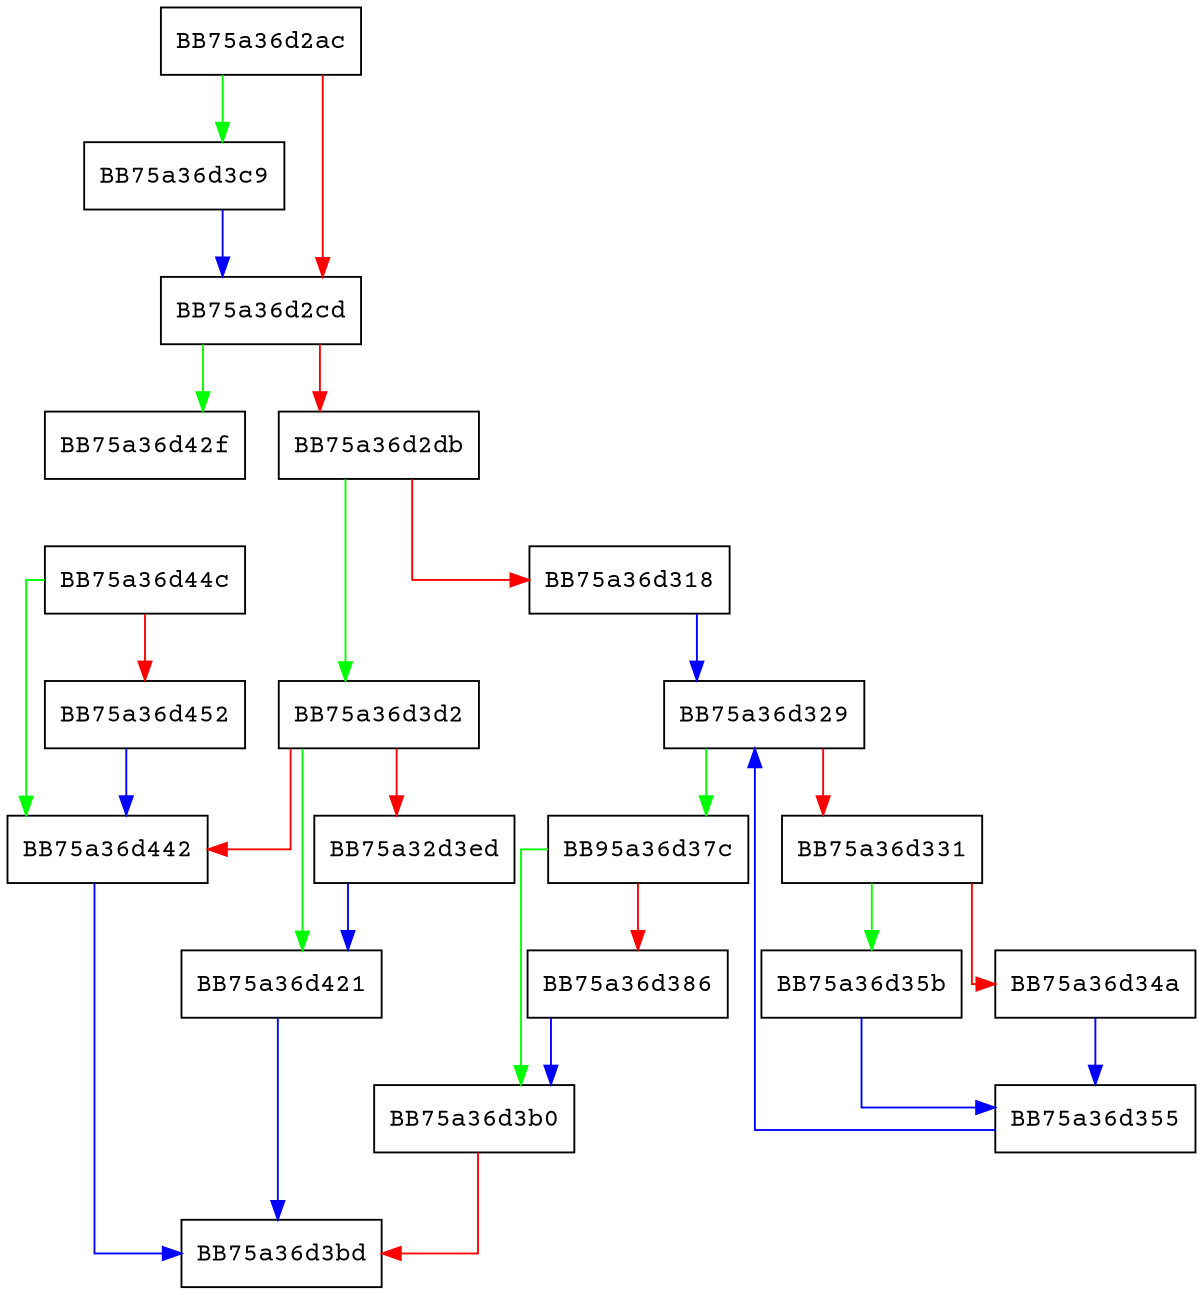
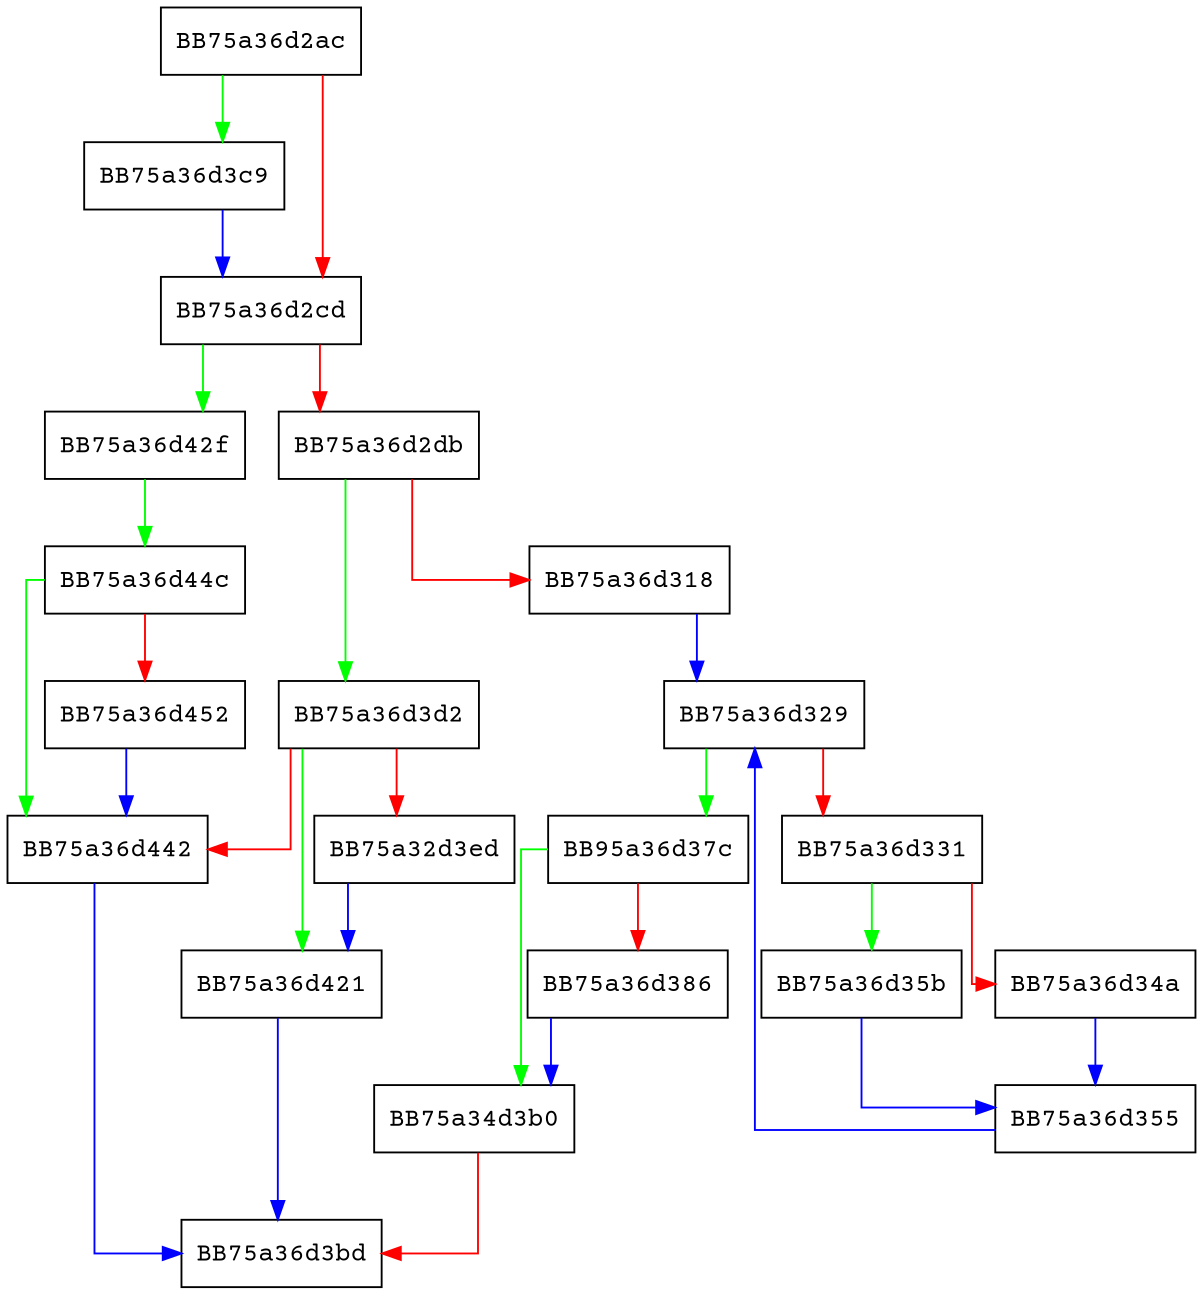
none -> (145, 503)
(474, 1119) -> (474, 1119)
